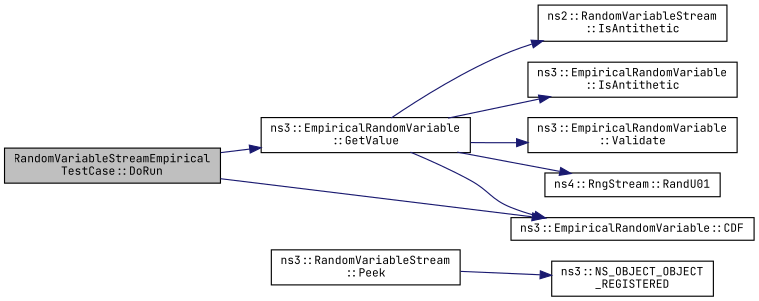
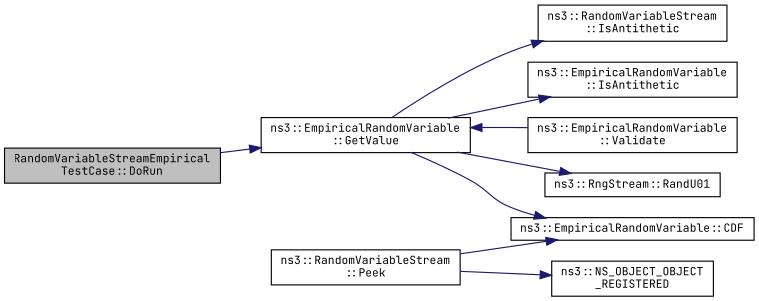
(633, 23) -> (633, 23)
(494, 143) -> (505, 127)
(633, 185) -> (633, 185)
(376, 198) -> (503, 248)
